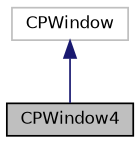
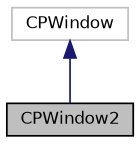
(70, 120) -> (70, 120)
